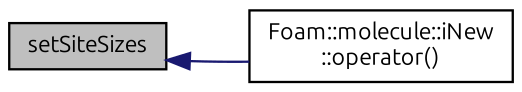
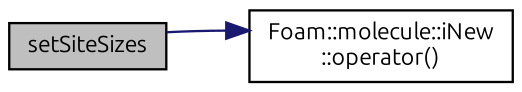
(220, 62) -> (196, 31)
